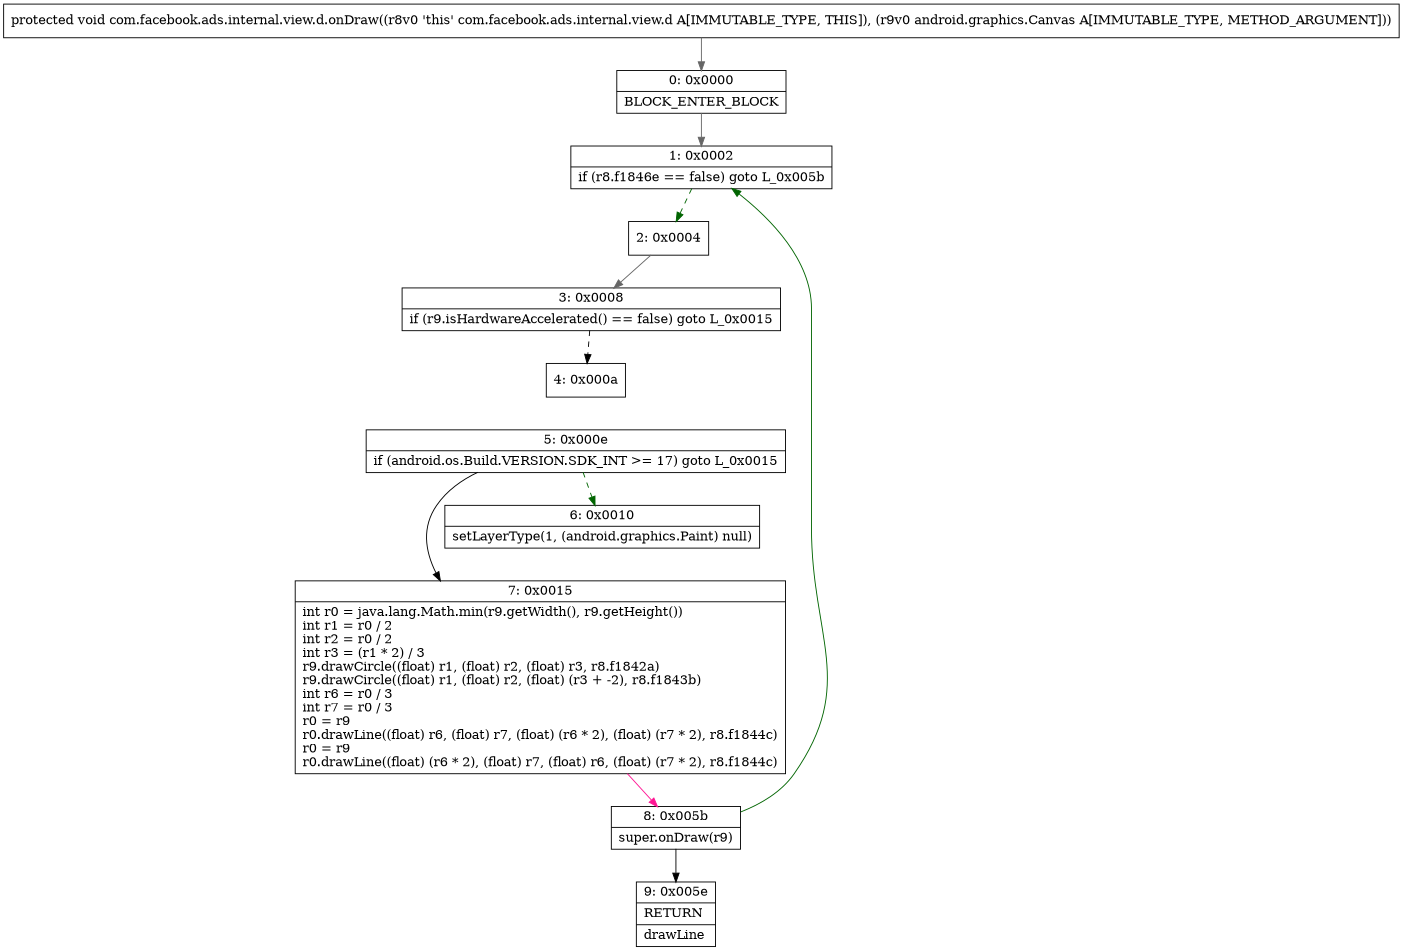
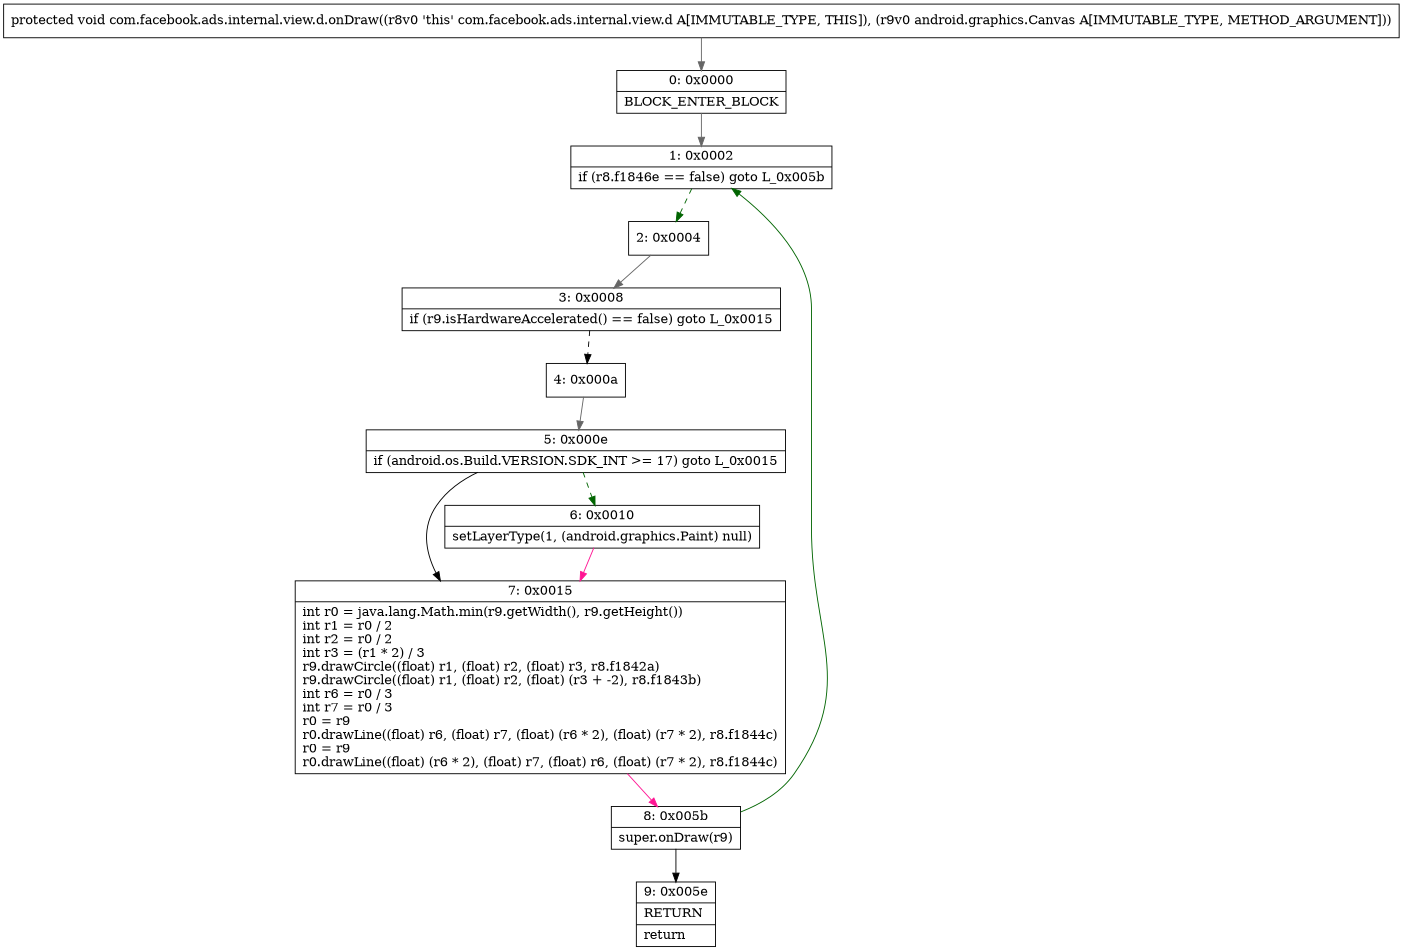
none -> (582, 409)
none -> (589, 560)
(674, 935) -> (665, 935)
